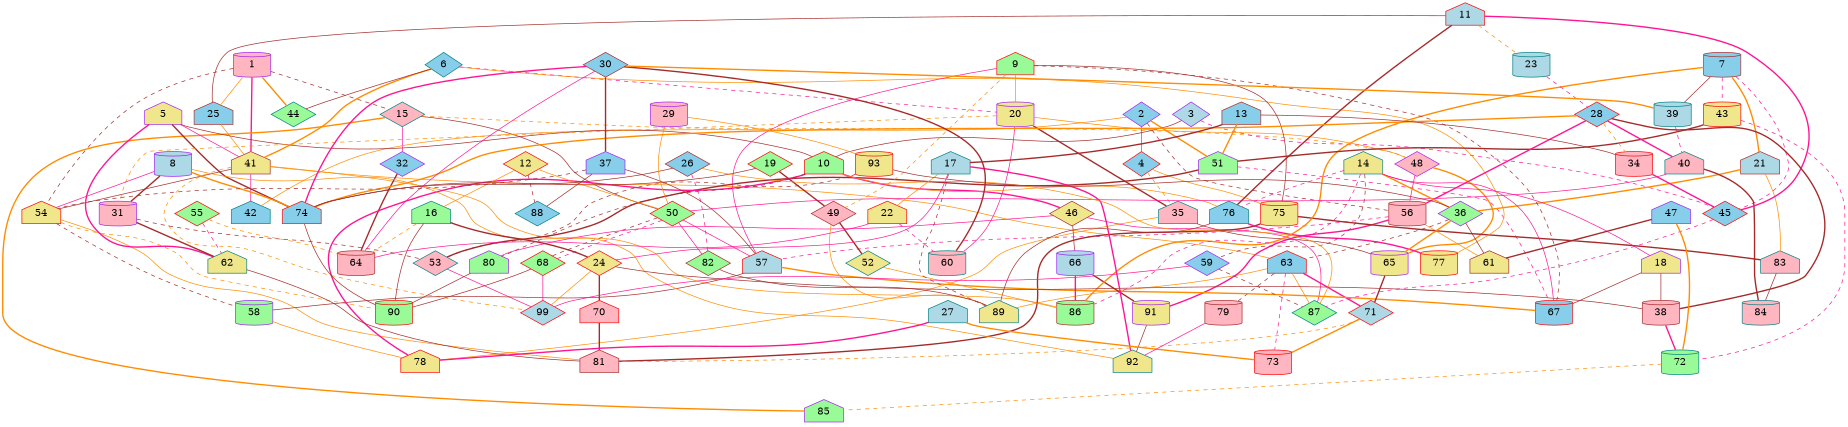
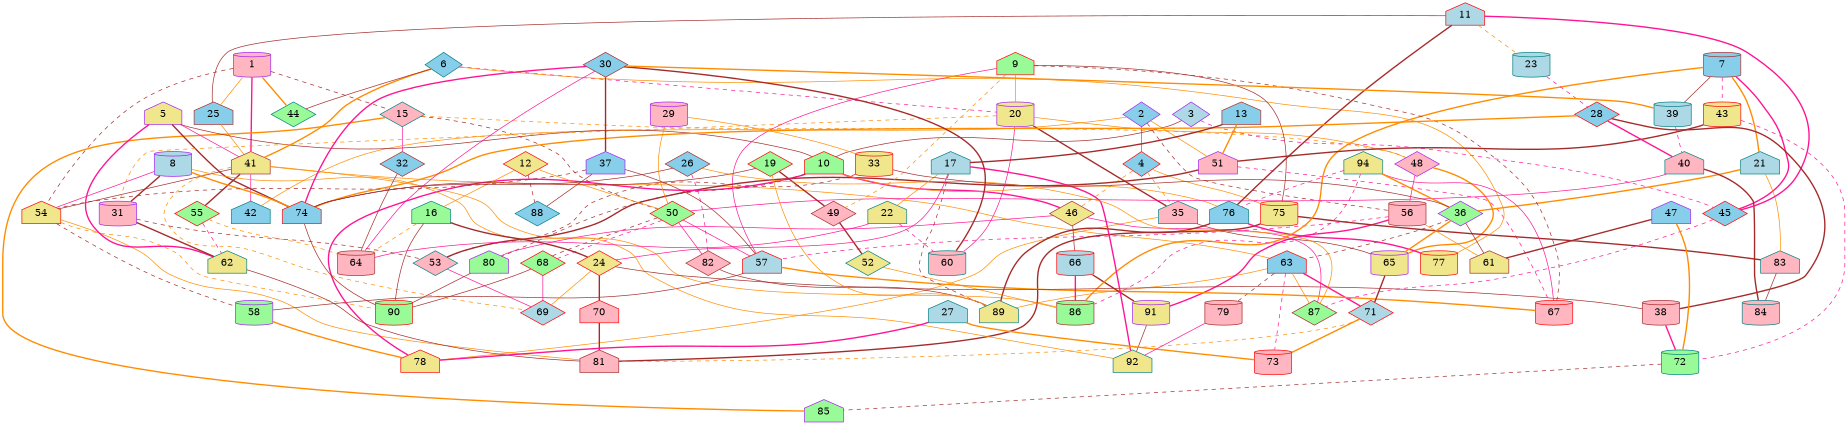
(1182, 140) -> (1182, 140)
(1784, 144) -> (1784, 144)
(552, 151) -> (552, 151)
(402, 164) -> (402, 164)
(874, 164) -> (874, 164)
(1218, 164) -> (1218, 164)
(1363, 164) -> (1363, 164)
(1634, 164) -> none
(1760, 164) -> (1760, 164)
(1498, 166) -> none
none -> (1103, 191)
none -> (218, 194)
(887, 214) -> (887, 214)
(375, 218) -> (375, 218)
(1036, 246) -> (1036, 246)
(708, 263) -> (708, 263)
(1075, 263) -> (1075, 263)
(1207, 263) -> none
(1661, 263) -> none
(847, 282) -> (836, 281)
(543, 313) -> (543, 313)
(1314, 313) -> (1314, 313)
(1554, 313) -> (1554, 313)
(337, 342) -> (337, 342)
(1253, 387) -> (1253, 387)
